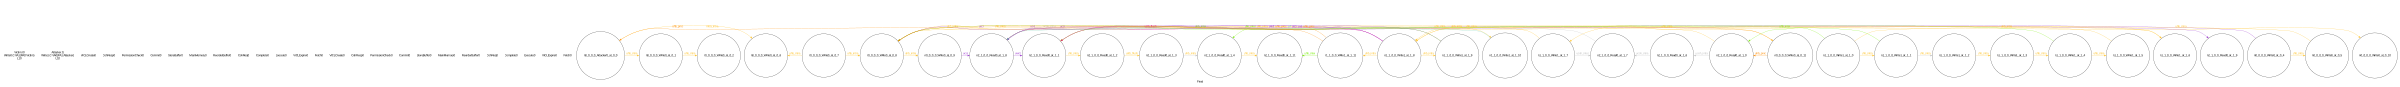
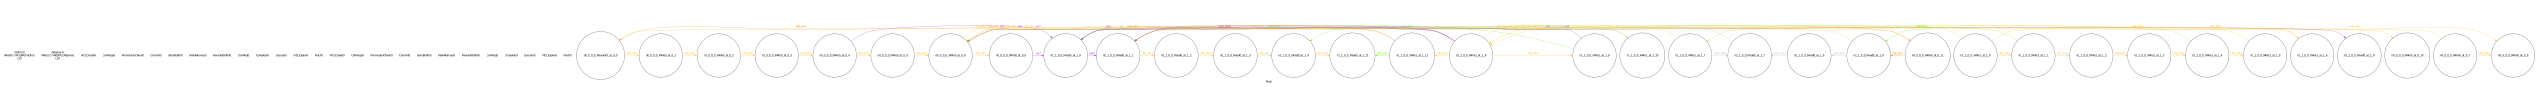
(712, 27) -> (2355, 27)
none -> (777, 56)
